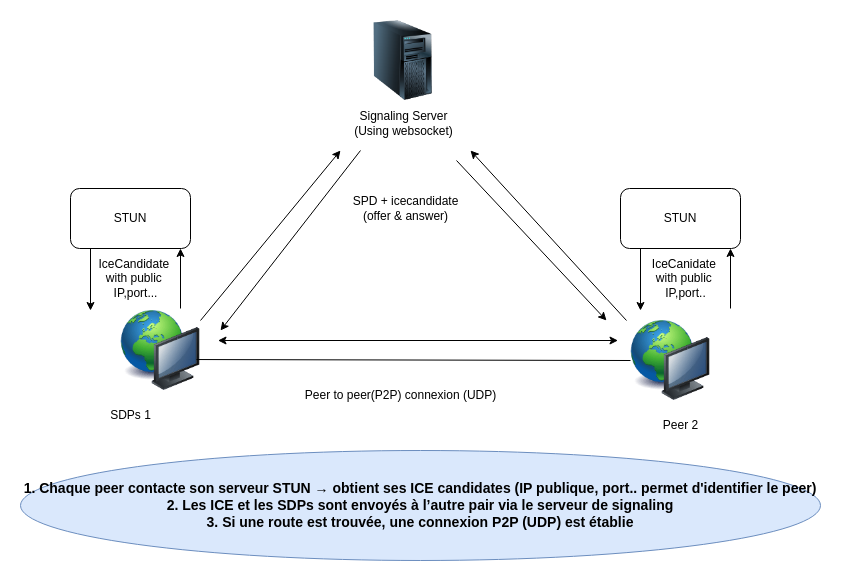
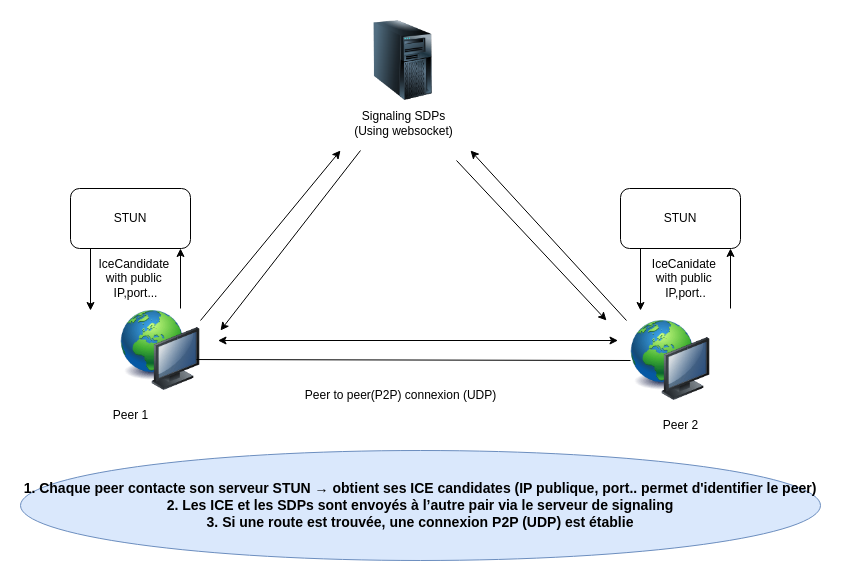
(404, 124) -> (404, 124)
(406, 209) -> none
(131, 416) -> (131, 416)
